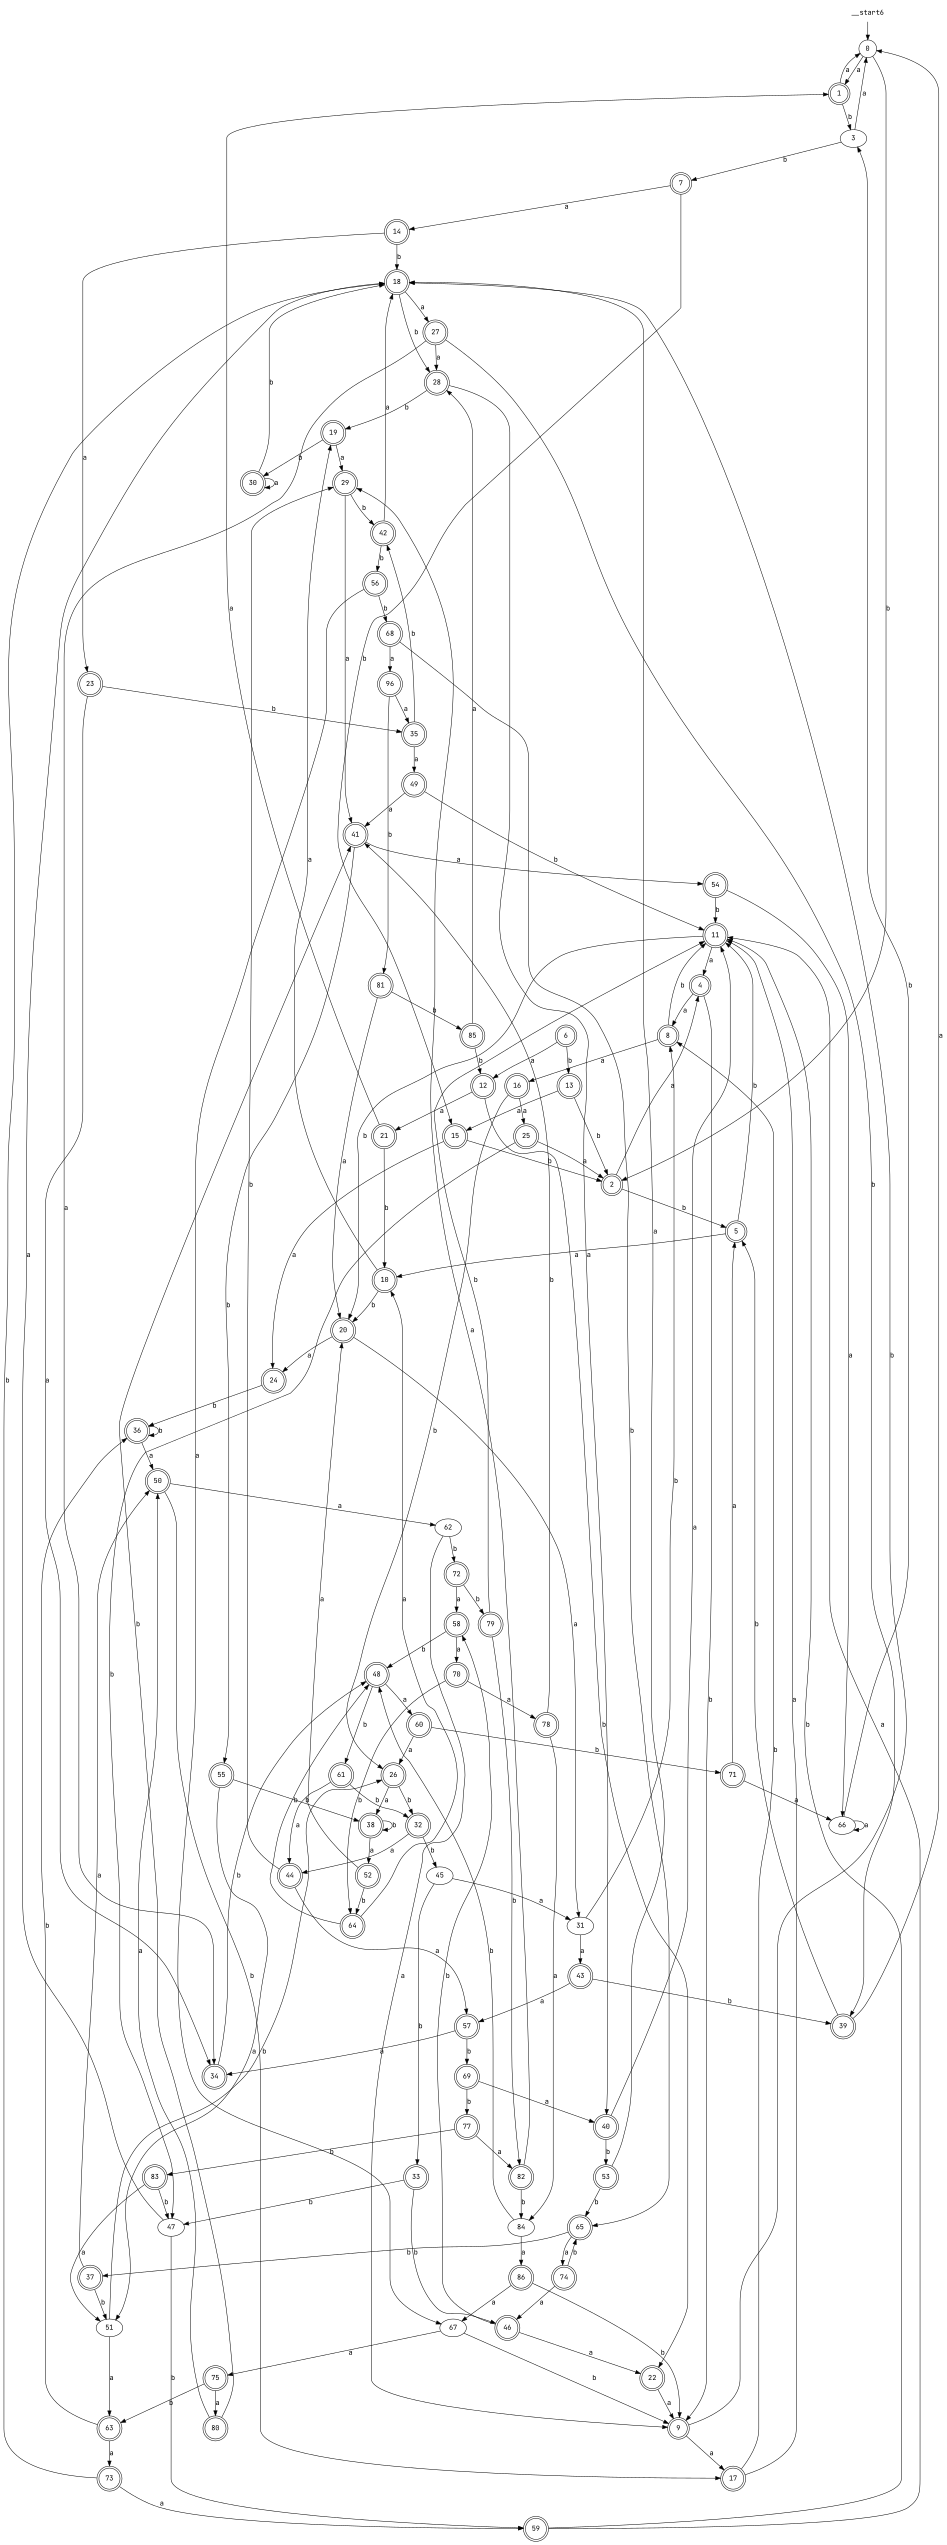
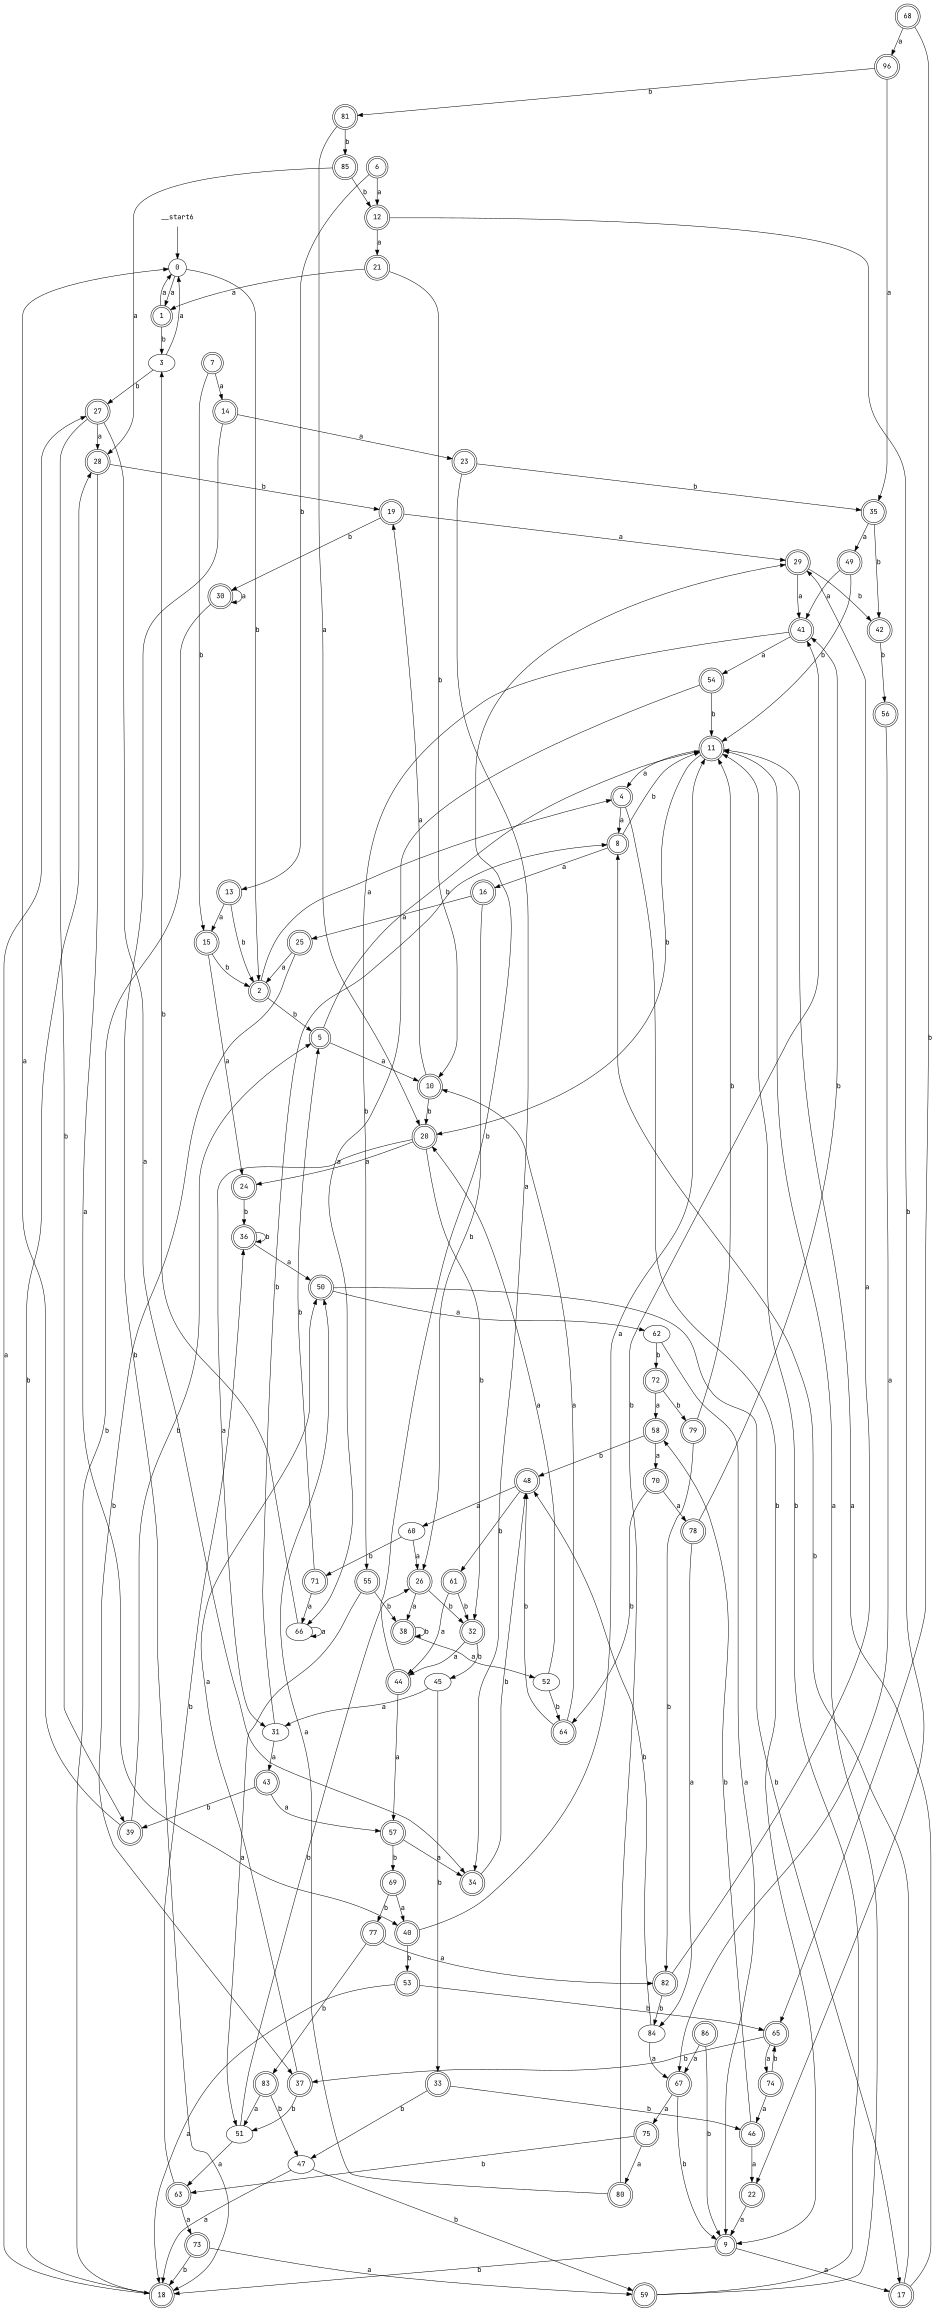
(769, 161) -> (130, 387)
(386, 410) -> none
(382, 606) -> none
none -> (480, 1377)
(734, 1506) -> (301, 1313)
(112, 1582) -> (113, 1492)
(419, 1725) -> (412, 1531)
(368, 1876) -> (546, 1682)
(521, 2248) -> (651, 2059)
(453, 2328) -> (679, 2084)
